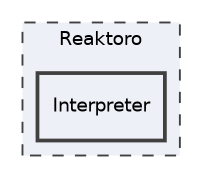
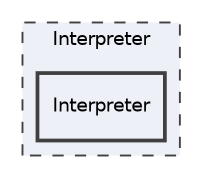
(101, 40) -> (101, 40)
